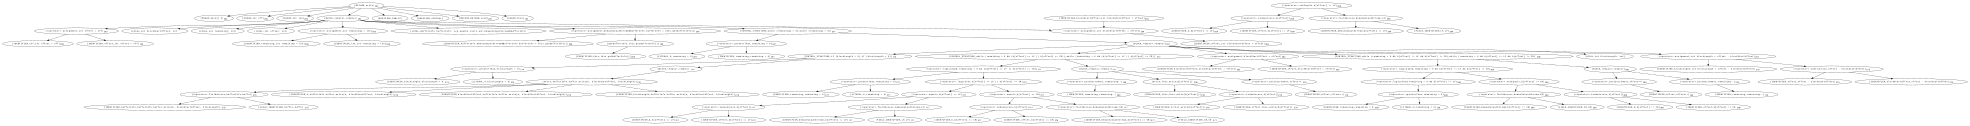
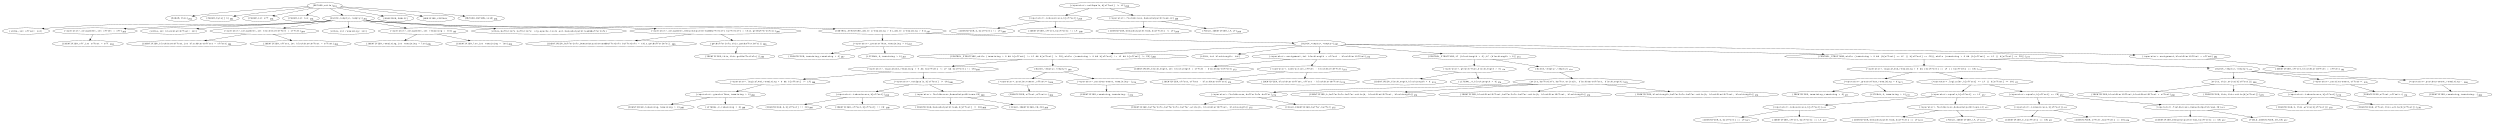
(1104, 24) -> (226, 37)
(115, 44) -> none
(1224, 63) -> (2186, 88)
